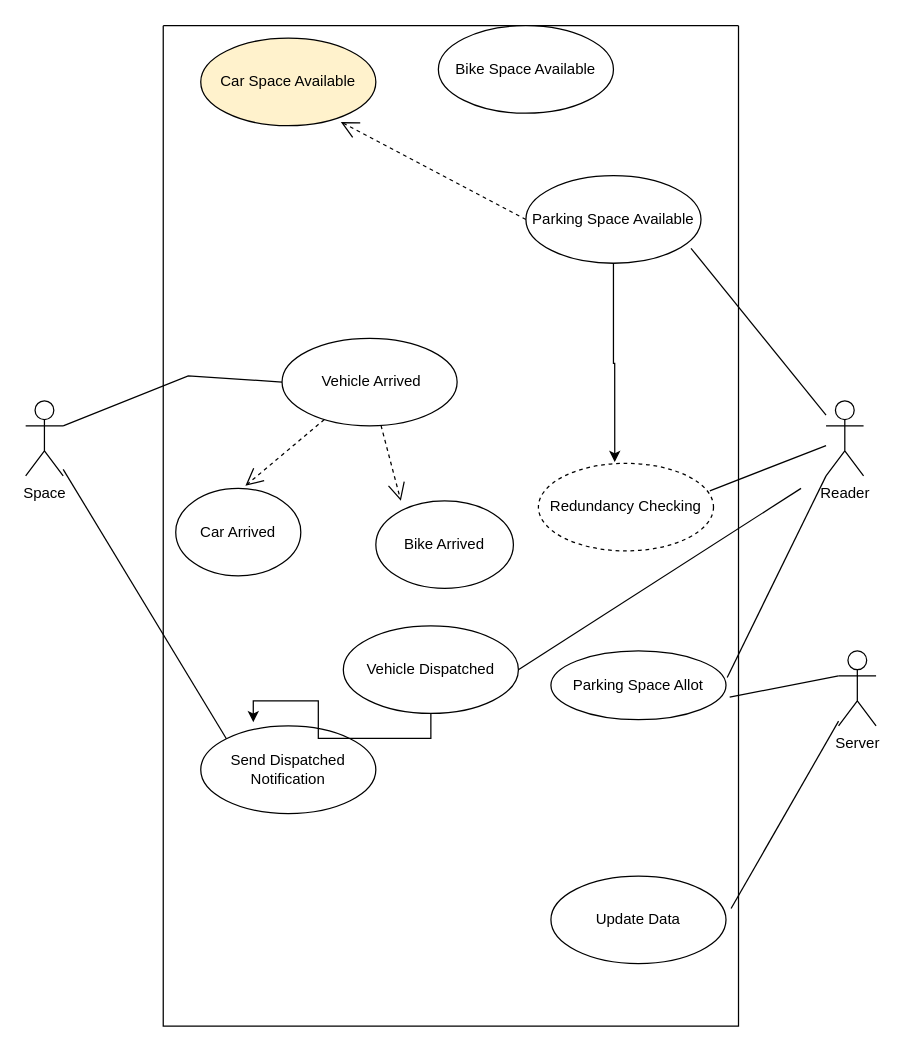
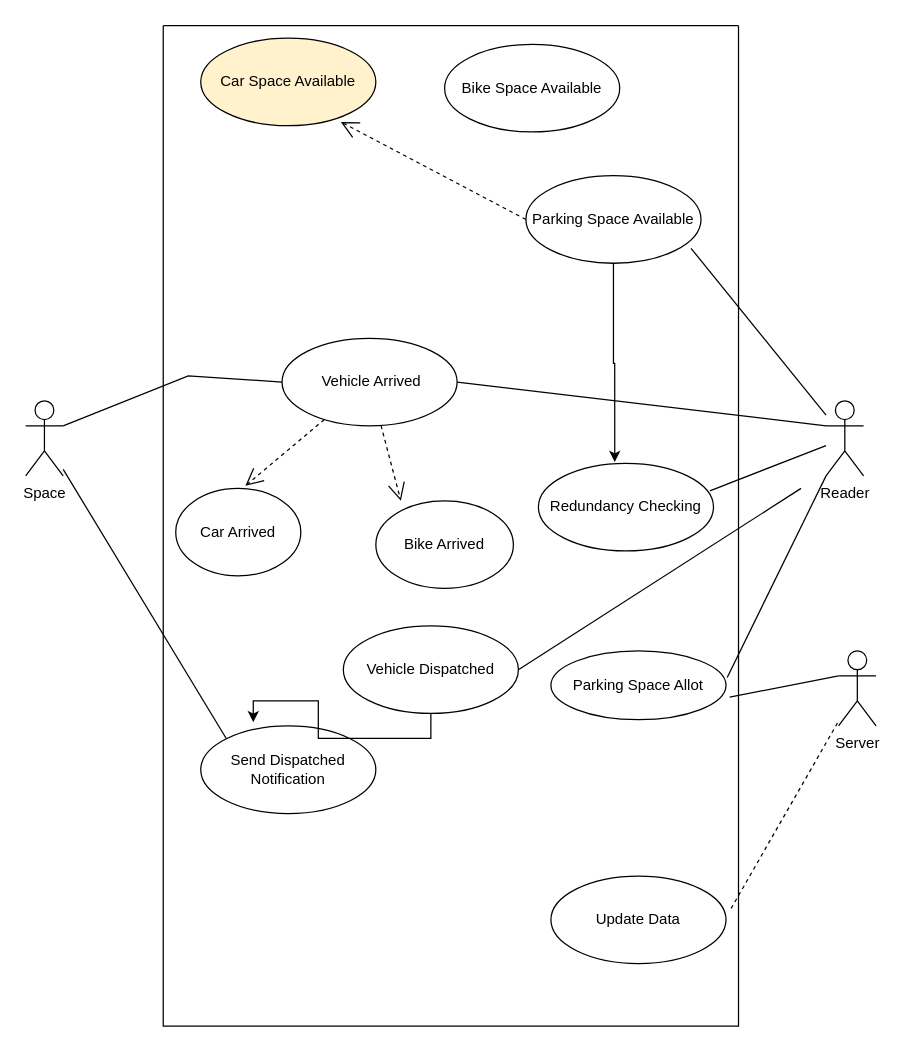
(526, 69) -> (532, 88)
none -> (640, 404)
(626, 507) -> (626, 507)
(788, 809) -> (788, 809)
